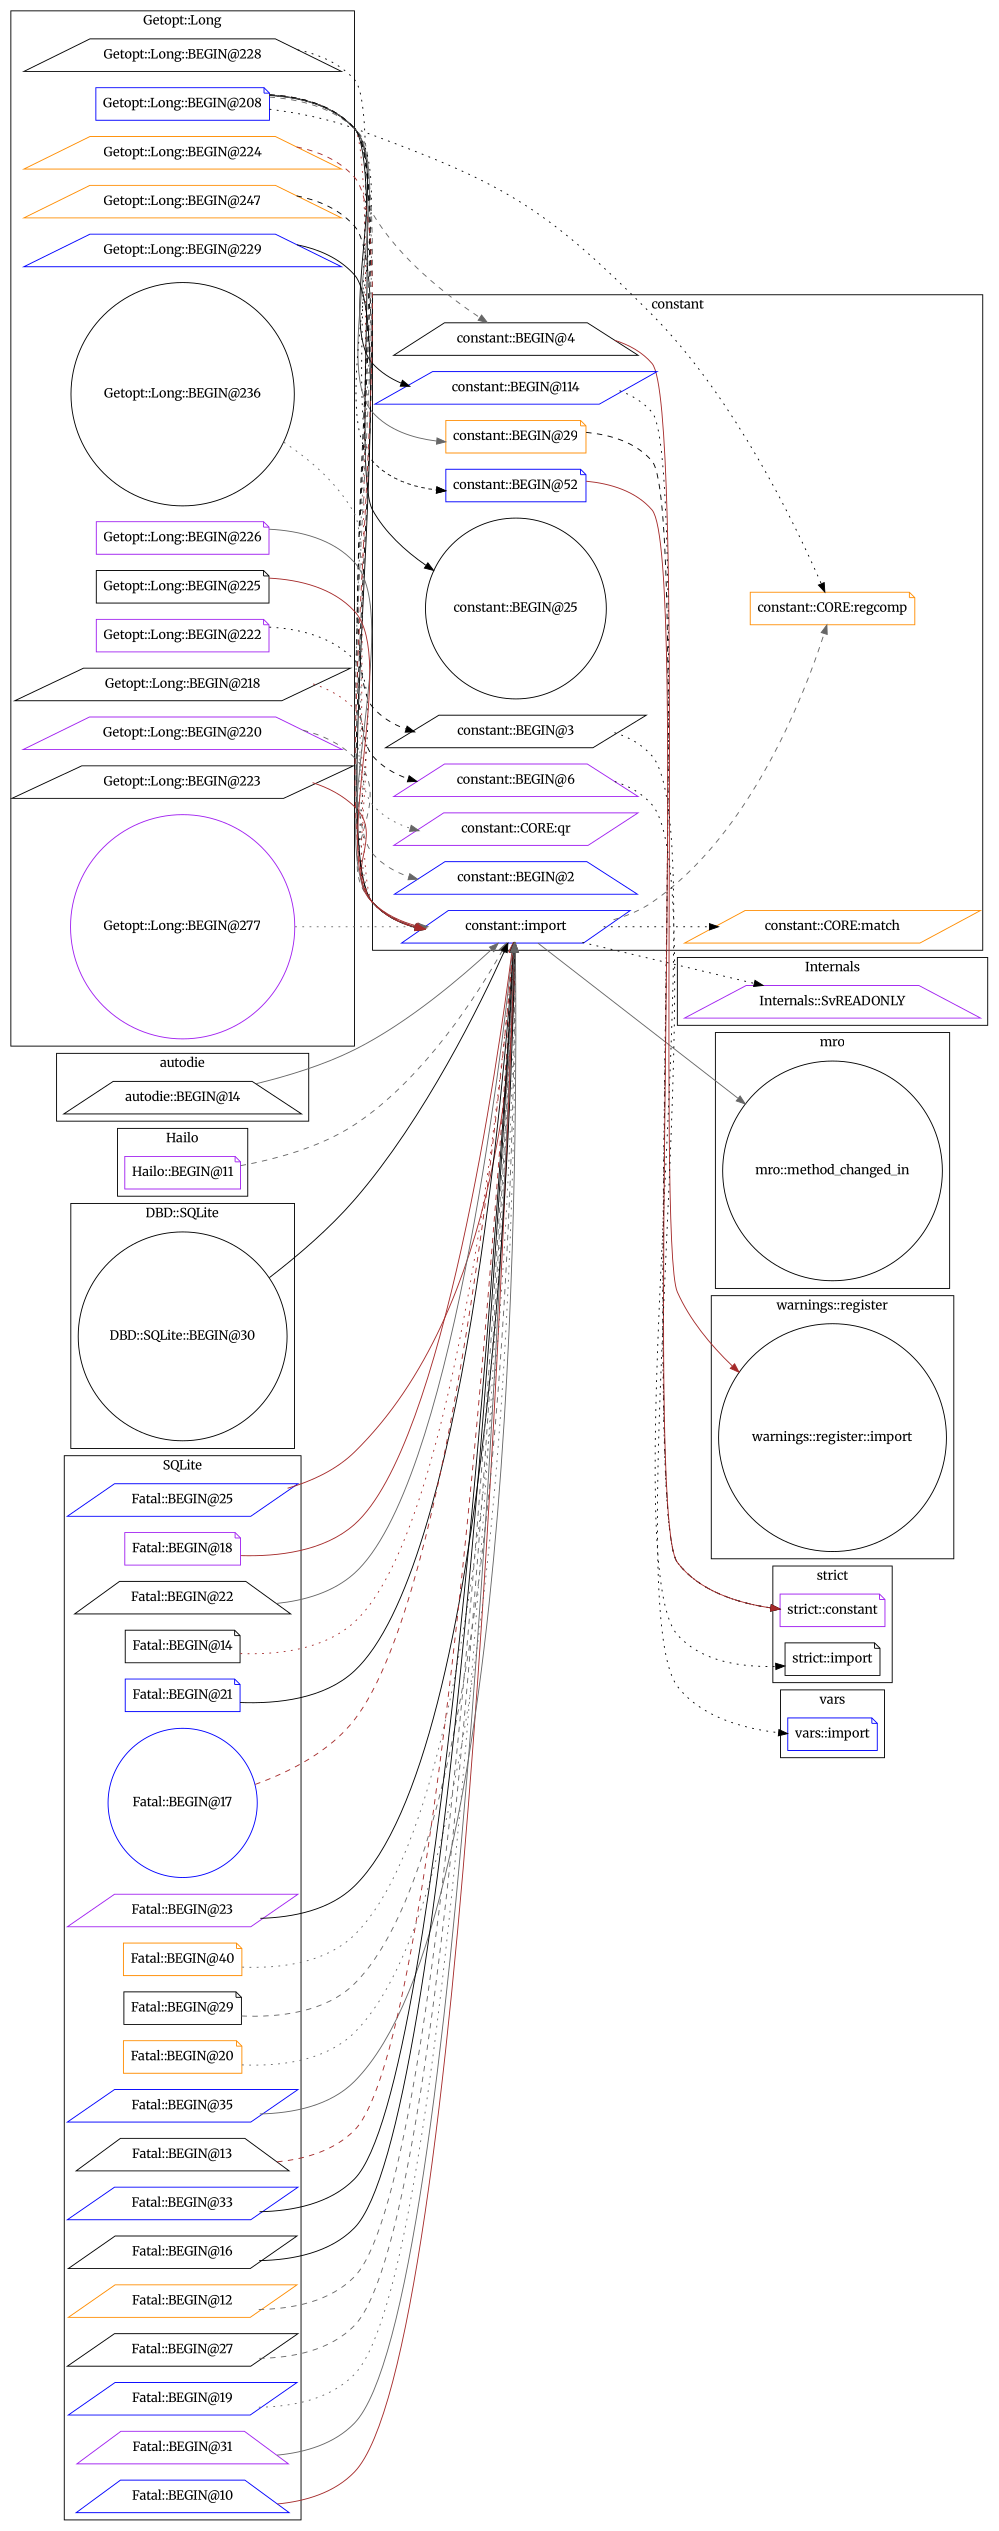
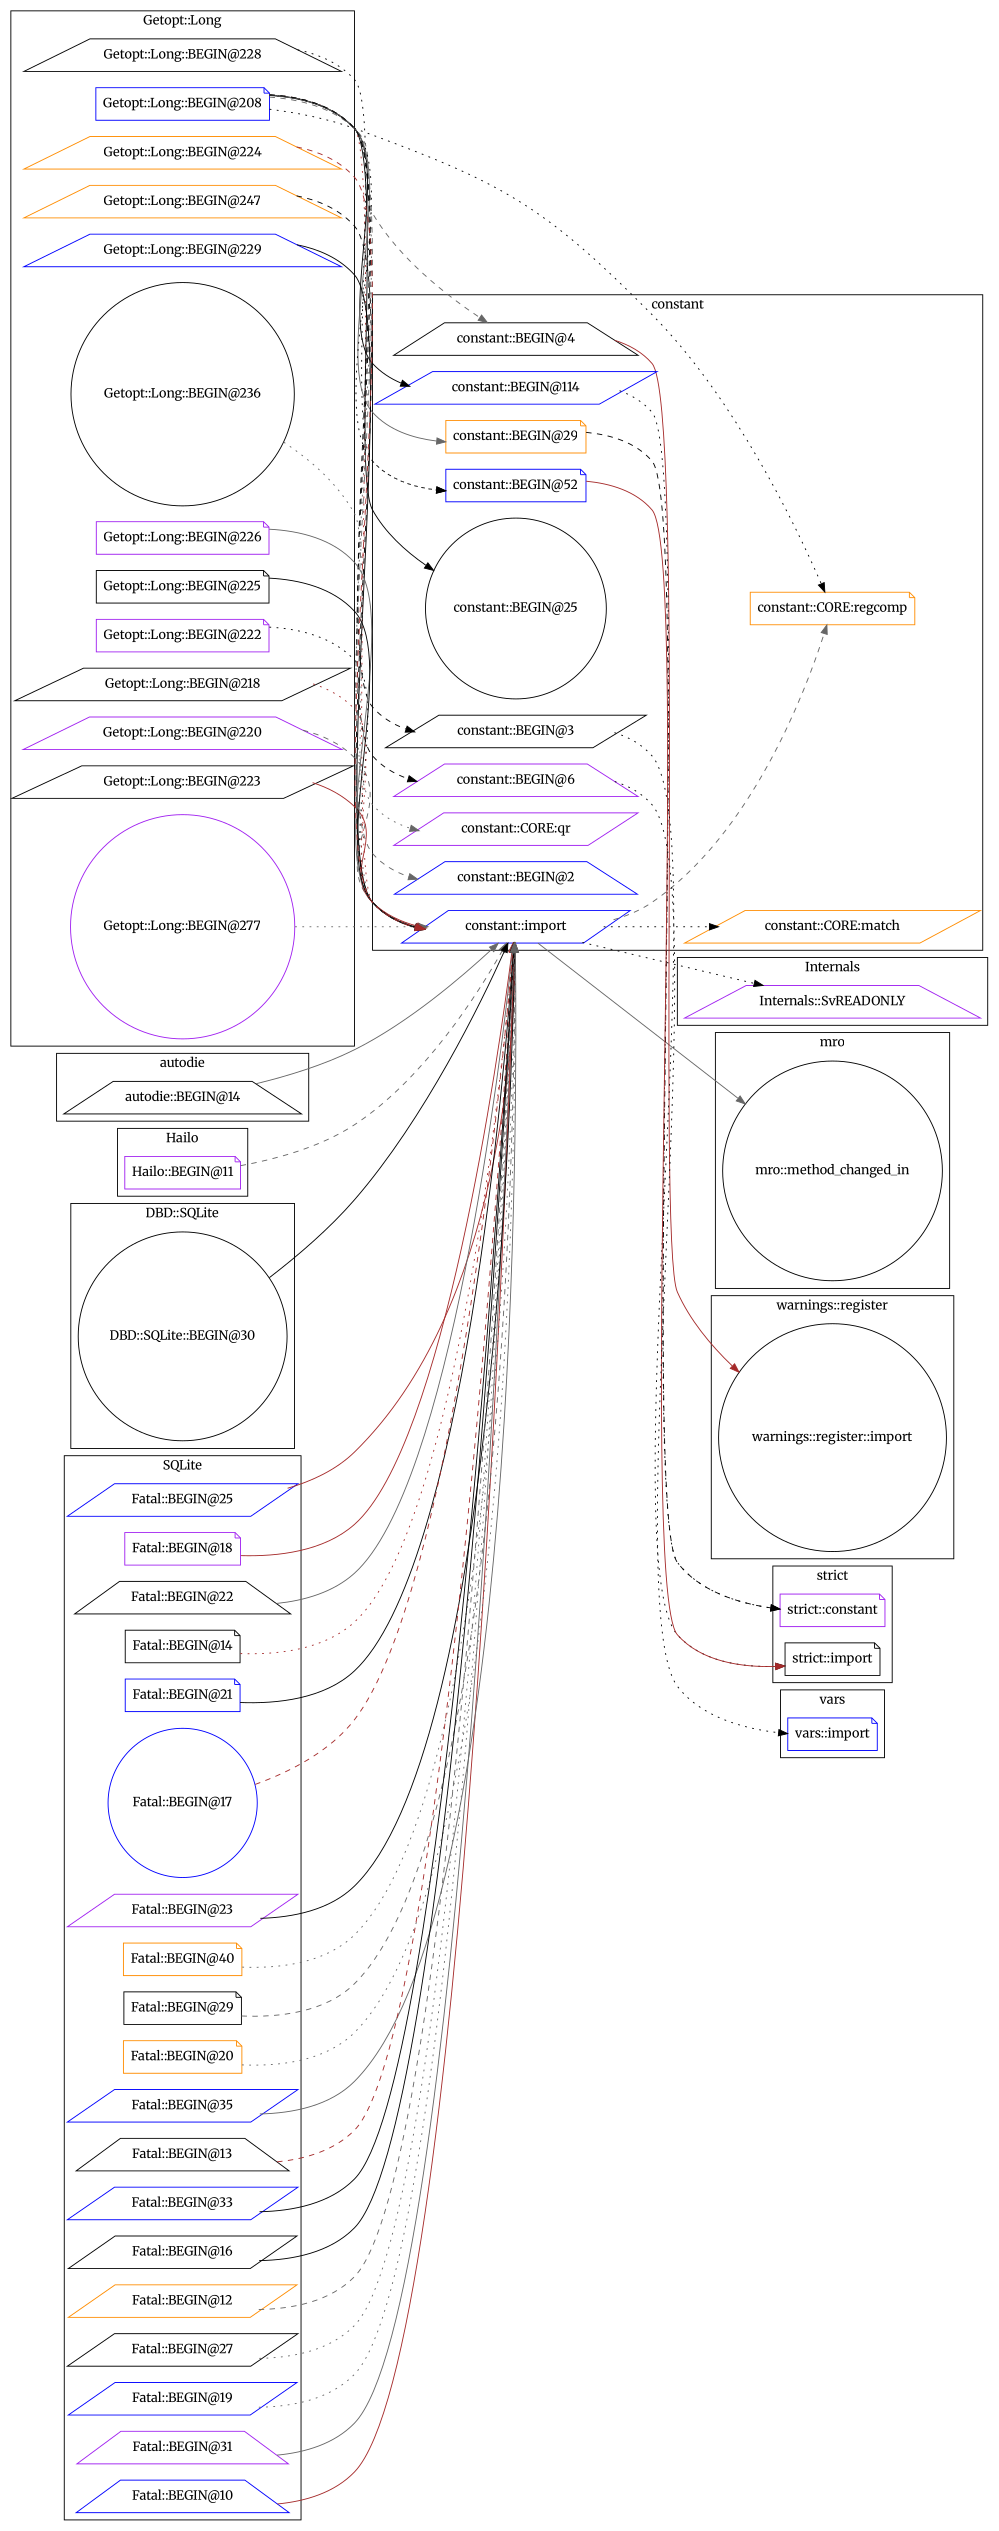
(366, 735) -> (366, 735)
(666, 1052) -> (664, 1089)
(443, 1919) -> (443, 1919)
